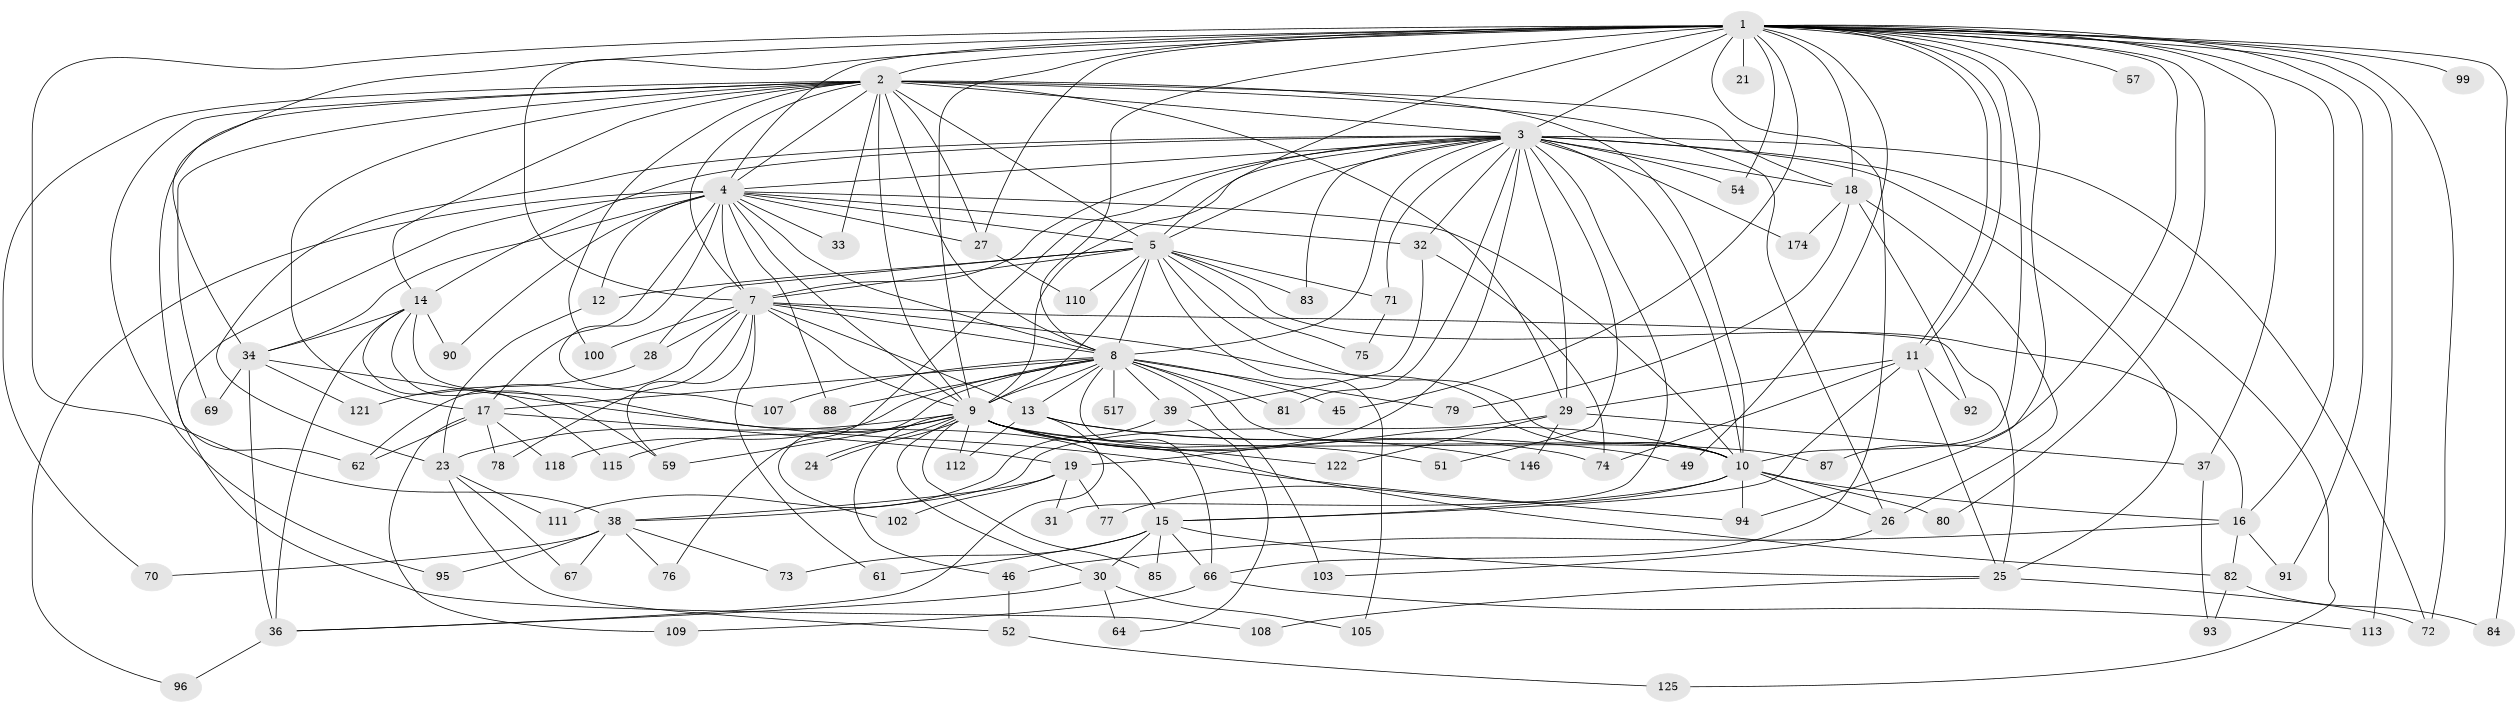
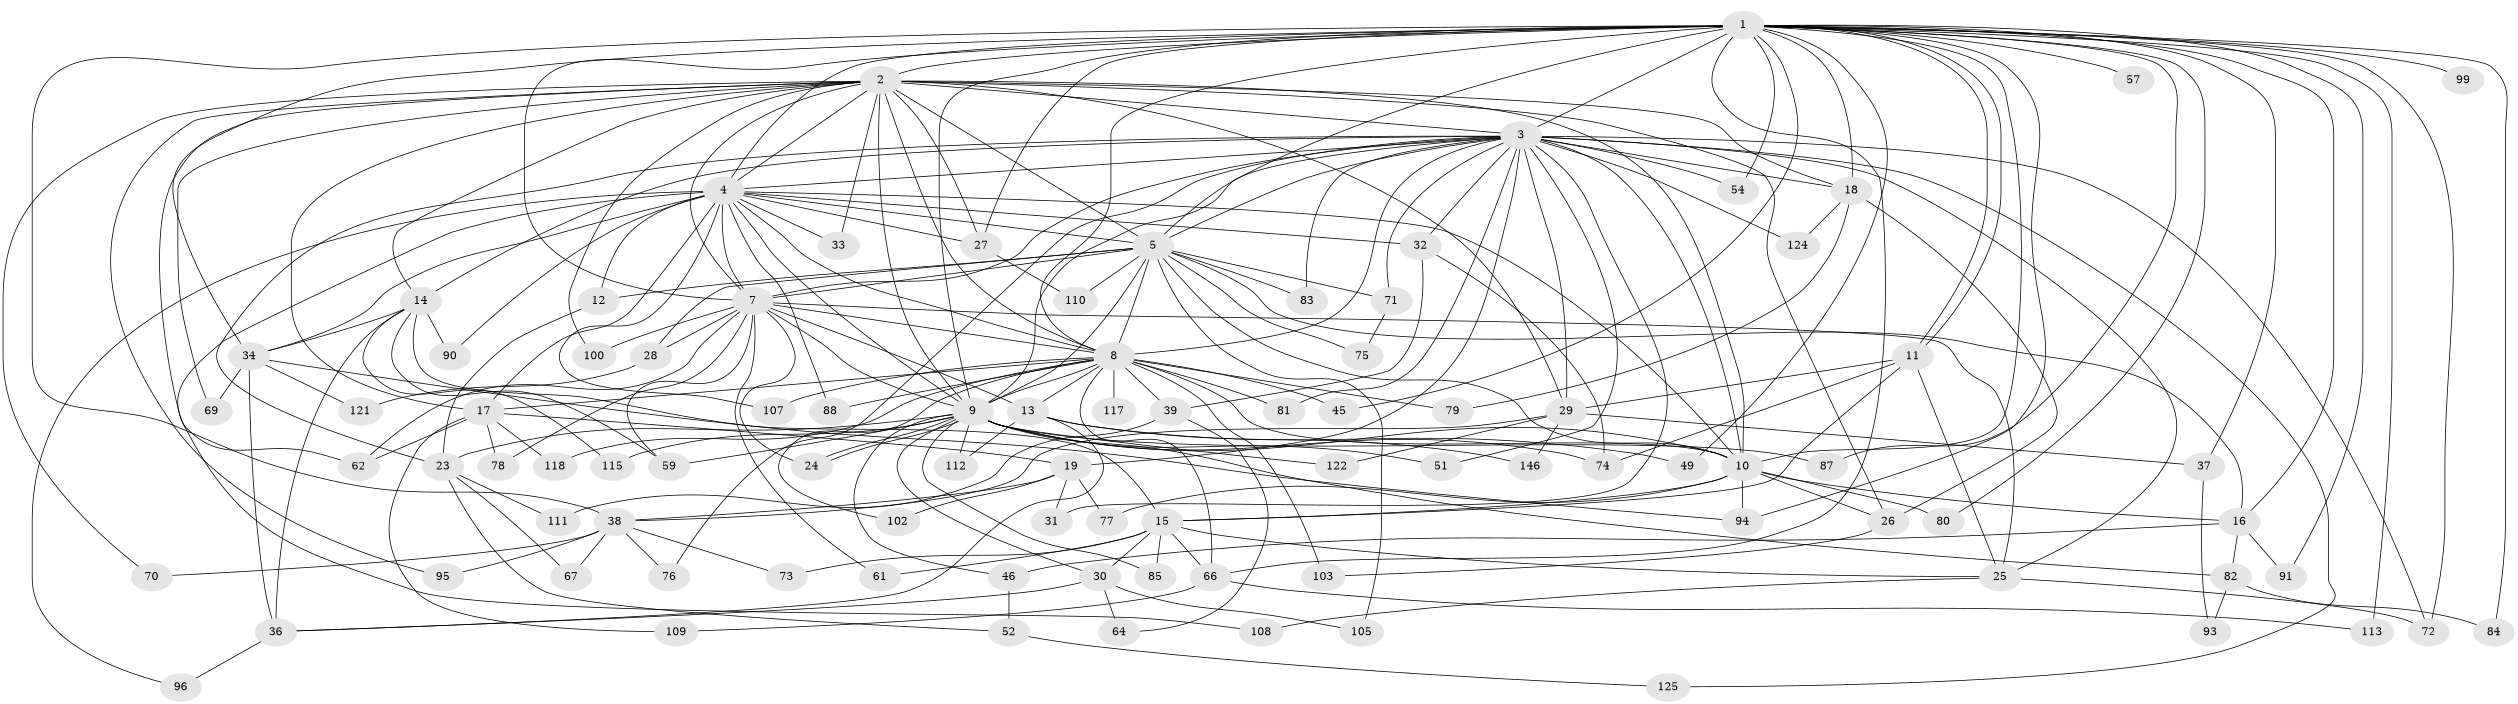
(1743, 80) -> none
(1798, 246) -> (1798, 246)
(1258, 361) -> (745, 397)
(1114, 411) -> (1114, 411)
(1971, 411) -> none
